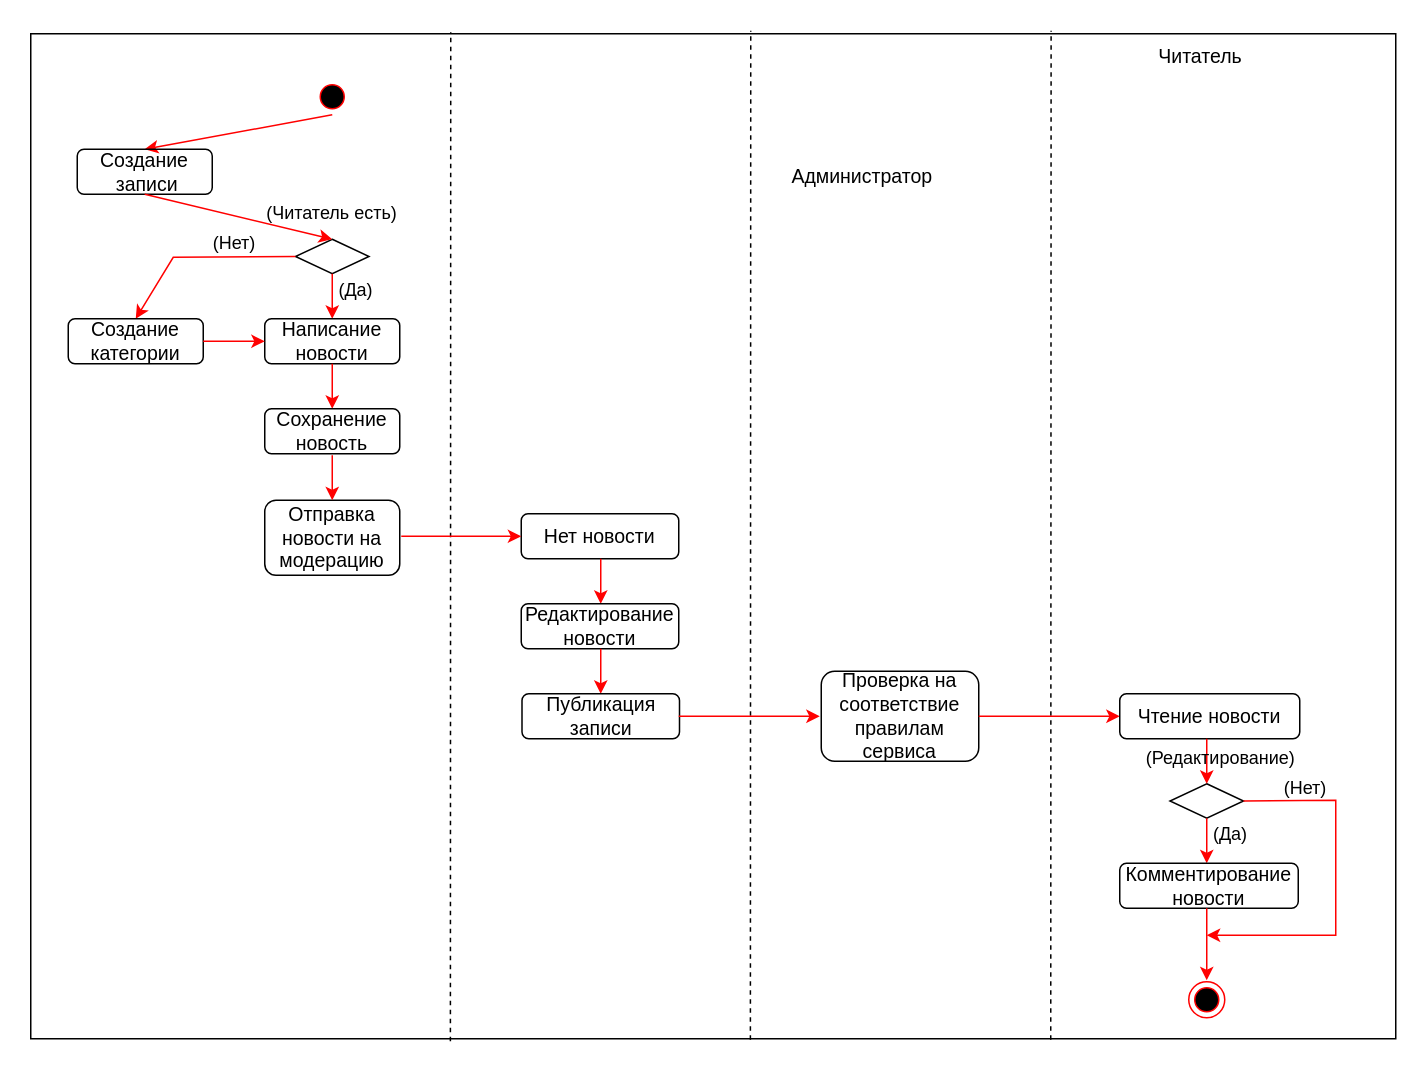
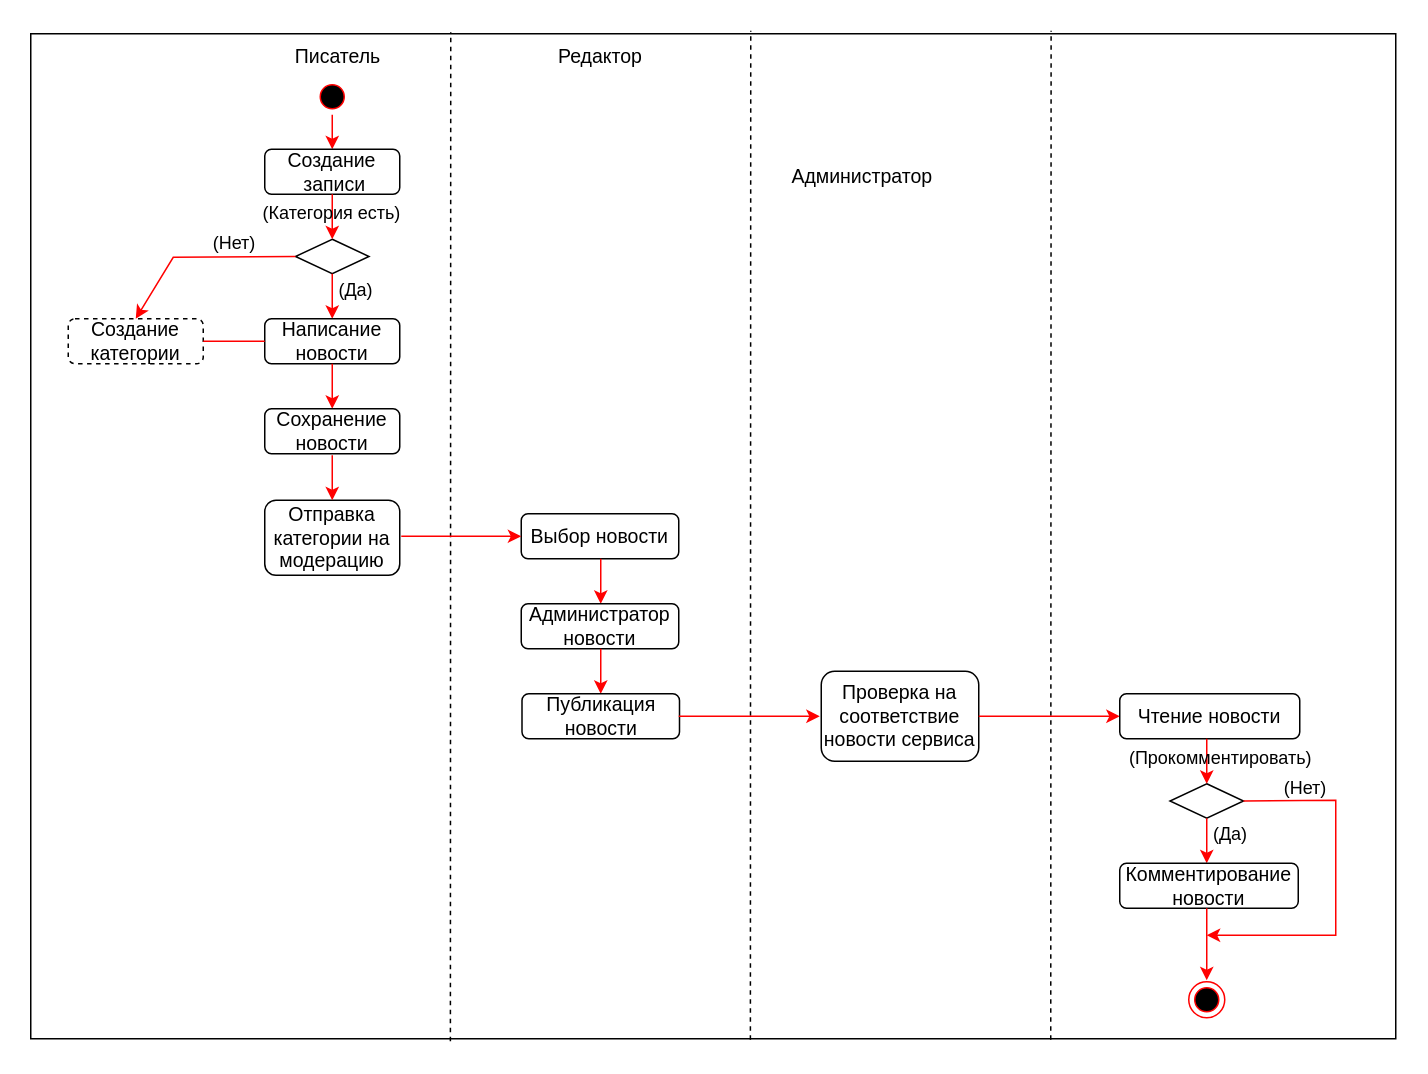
none -> (338, 56)
none -> (601, 56)
(1201, 56) -> none
(145, 172) -> (332, 172)
(332, 214) -> (332, 214)
(136, 341) -> (136, 341)
(253, 341) -> (257, 341)
(332, 431) -> (332, 431)
(600, 536) -> (600, 536)
(332, 538) -> (332, 538)
(600, 626) -> (600, 626)
(602, 716) -> (602, 716)
(900, 716) -> (900, 716)
(1221, 758) -> (1221, 758)
